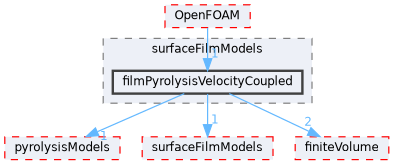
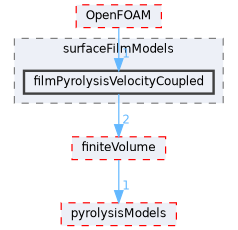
(141, 113) -> (119, 175)
(208, 148) -> none
